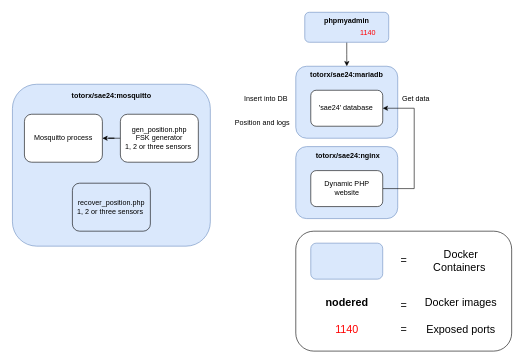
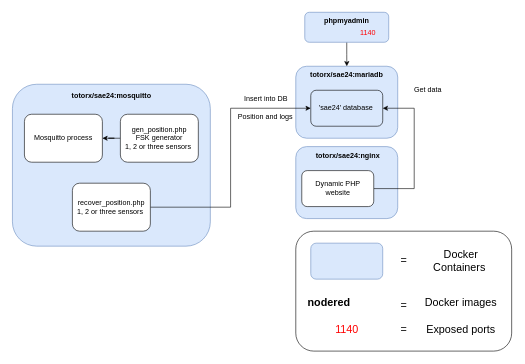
(416, 99) -> (428, 90)
(347, 108) -> (347, 108)
(262, 123) -> (265, 117)
none -> (231, 159)
(347, 189) -> (338, 189)
(111, 207) -> (111, 207)
(347, 303) -> (329, 303)
